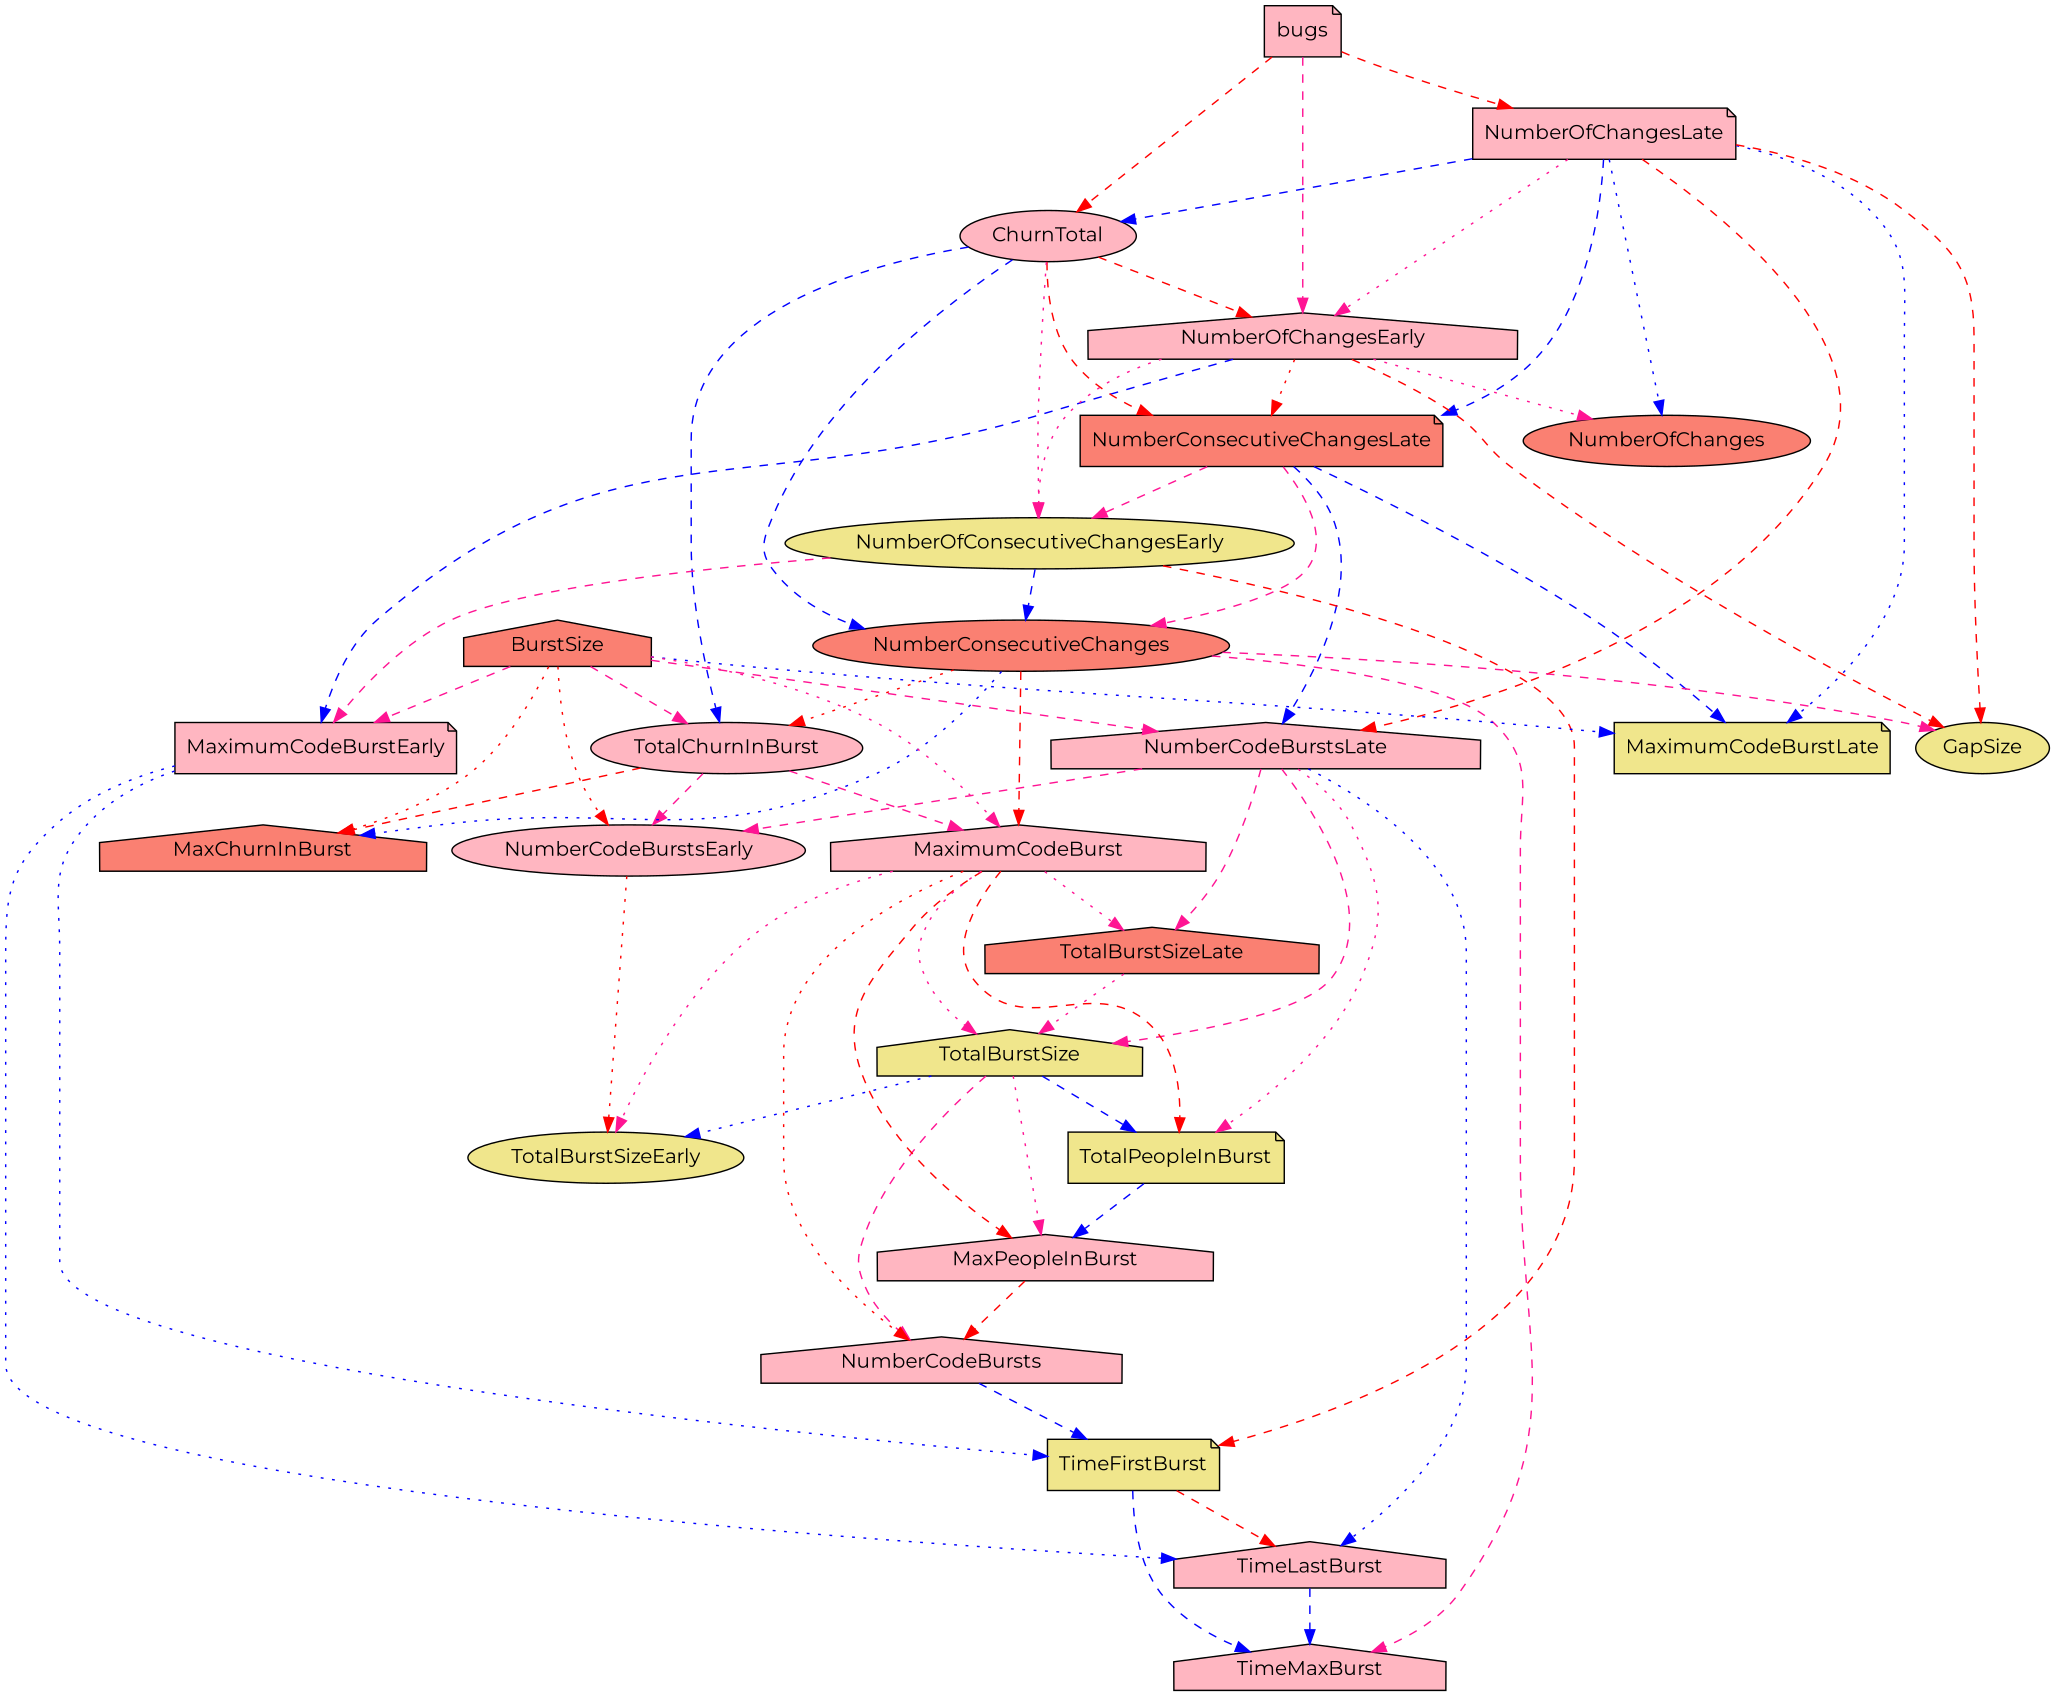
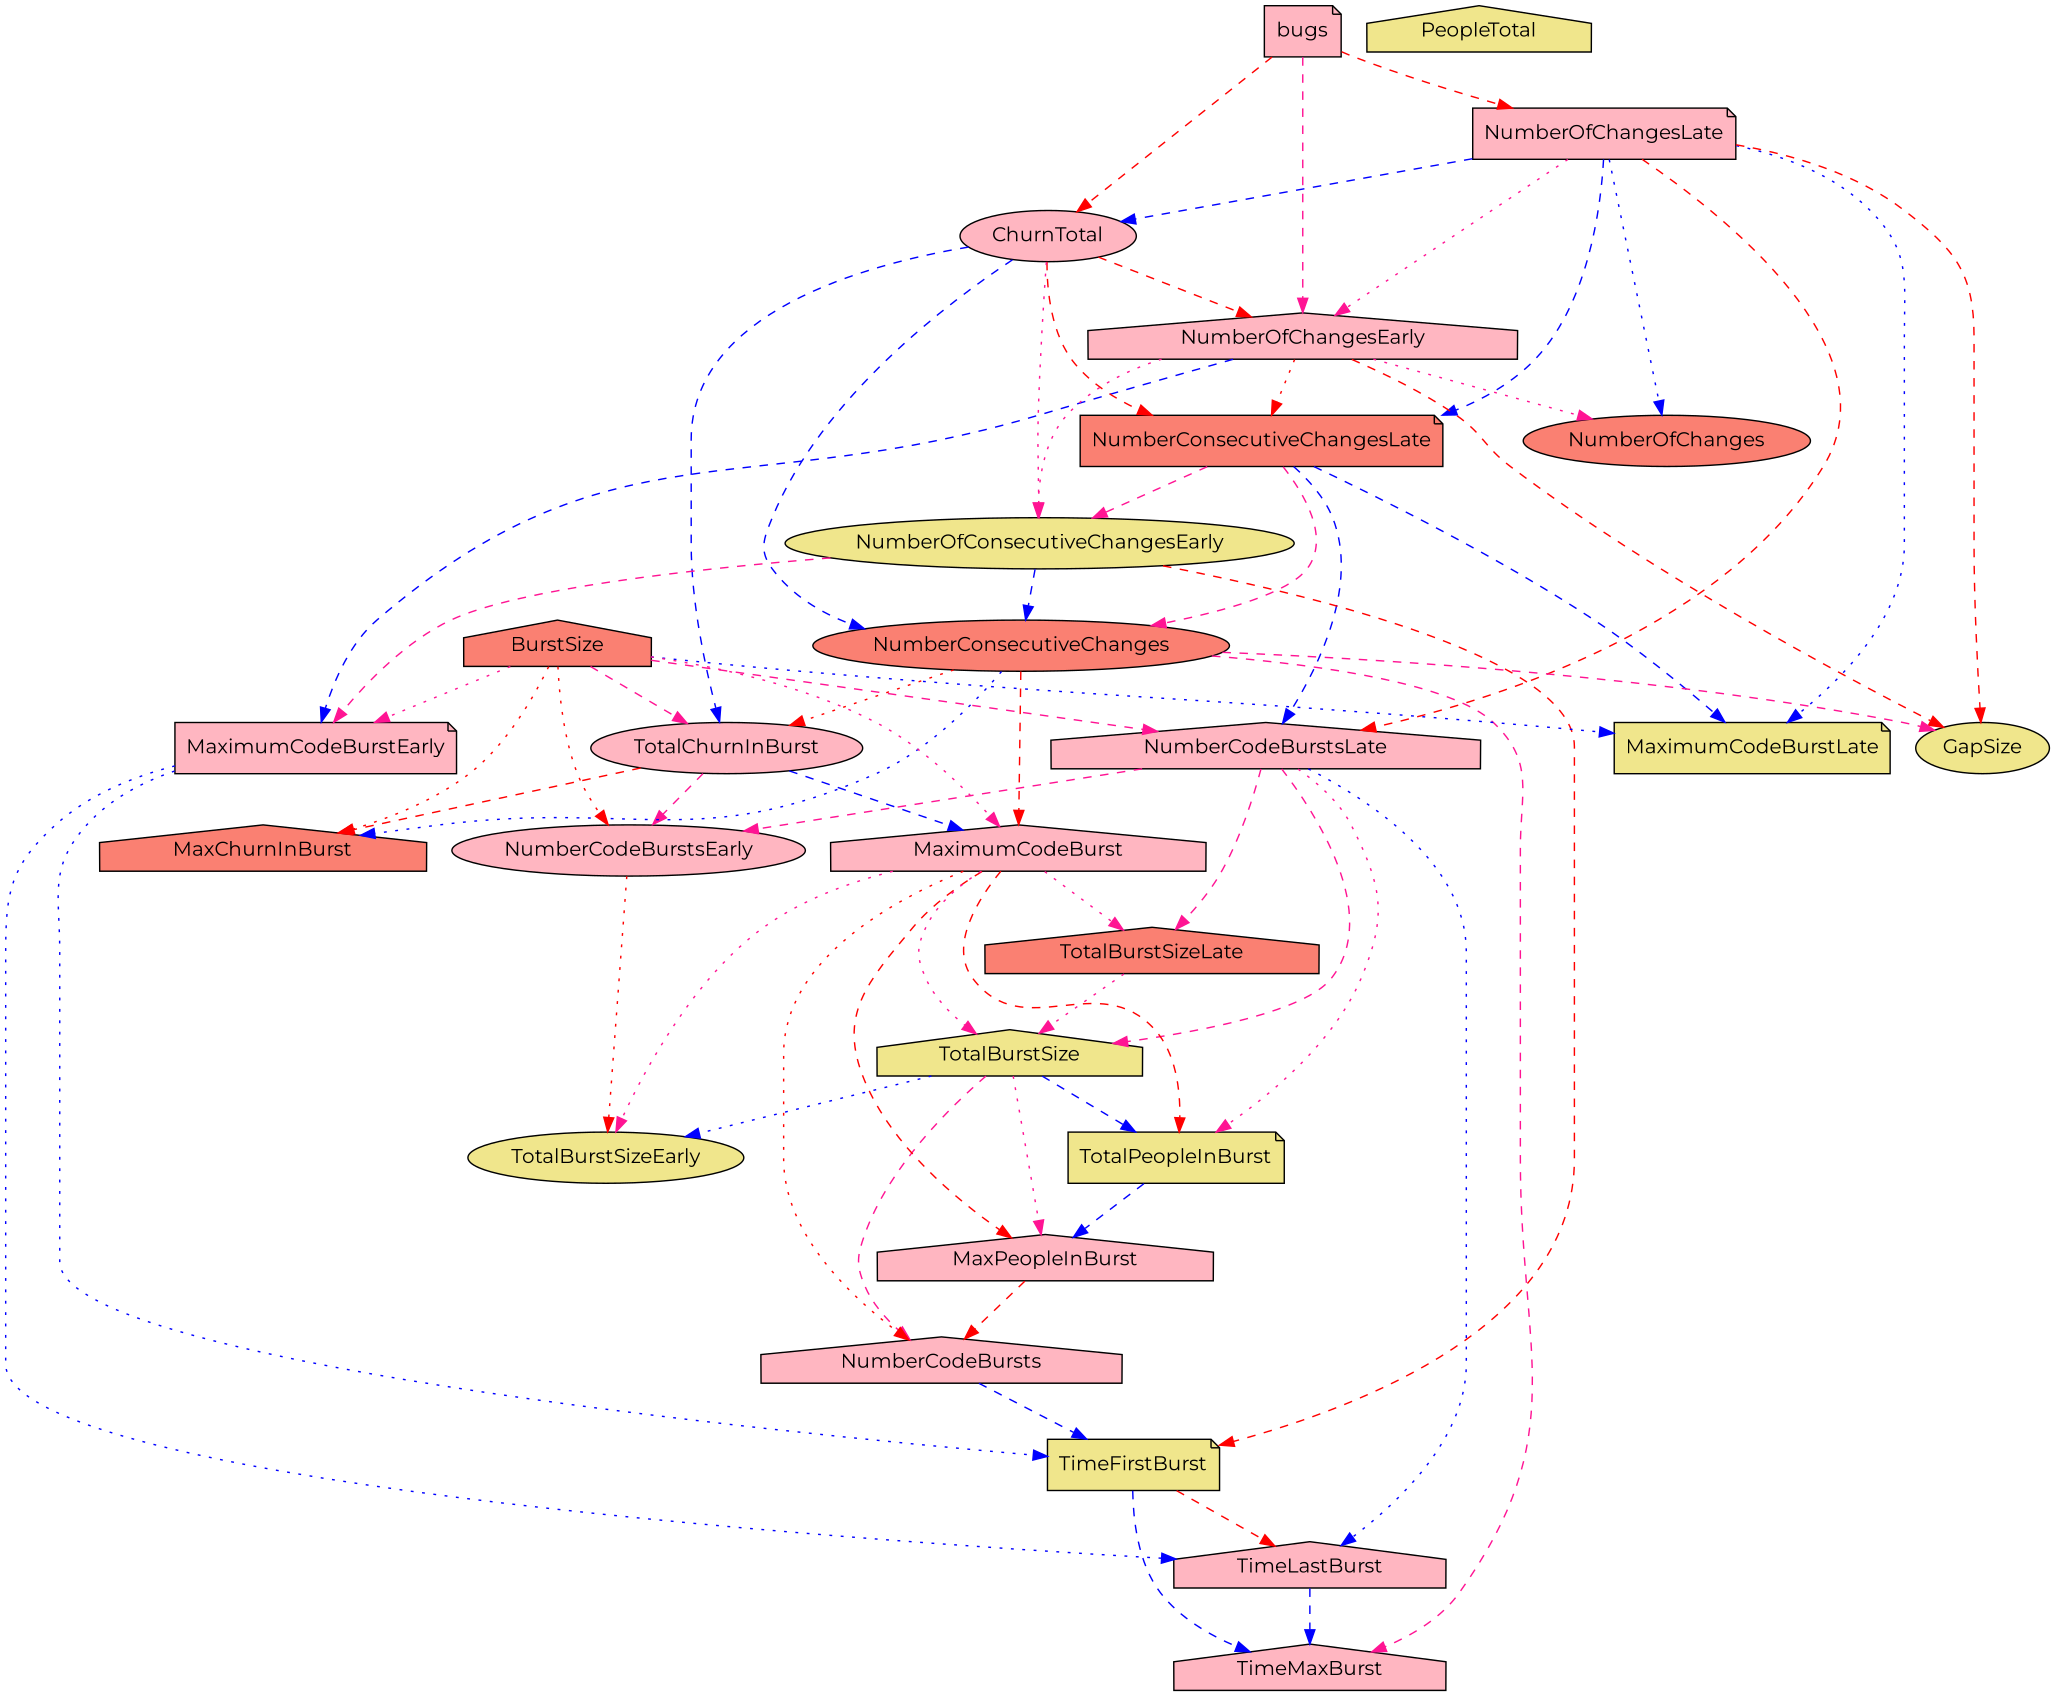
none -> (1479, 31)
(449, 692) -> (449, 692)
(869, 798) -> (869, 798)
